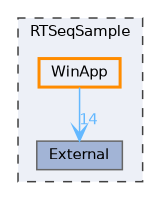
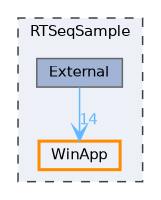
(80, 107) -> (80, 107)
